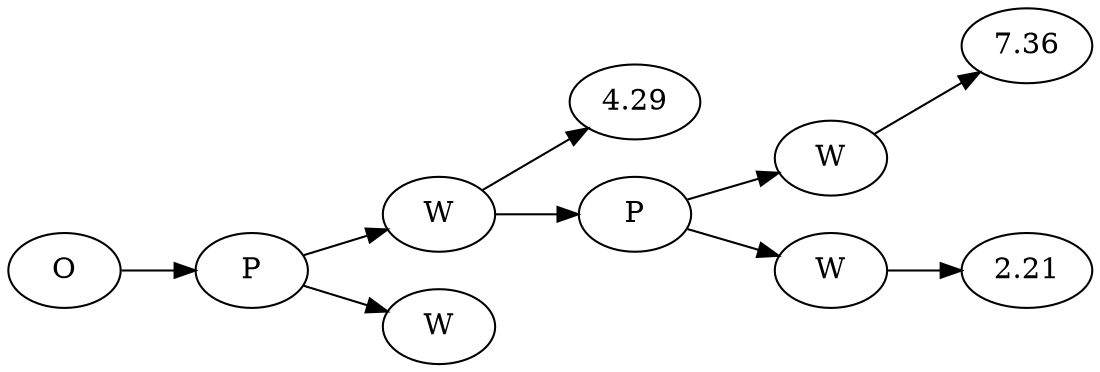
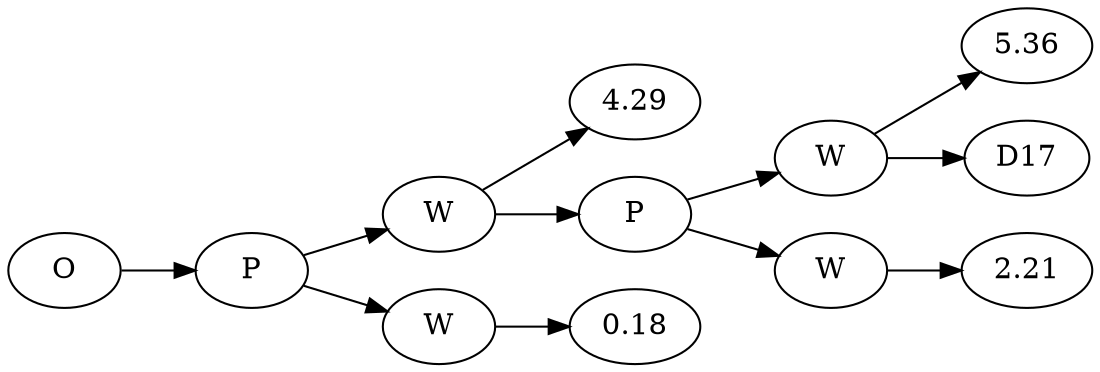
(1027, 46) -> (1027, 46)
none -> (1027, 158)
none -> (635, 327)
